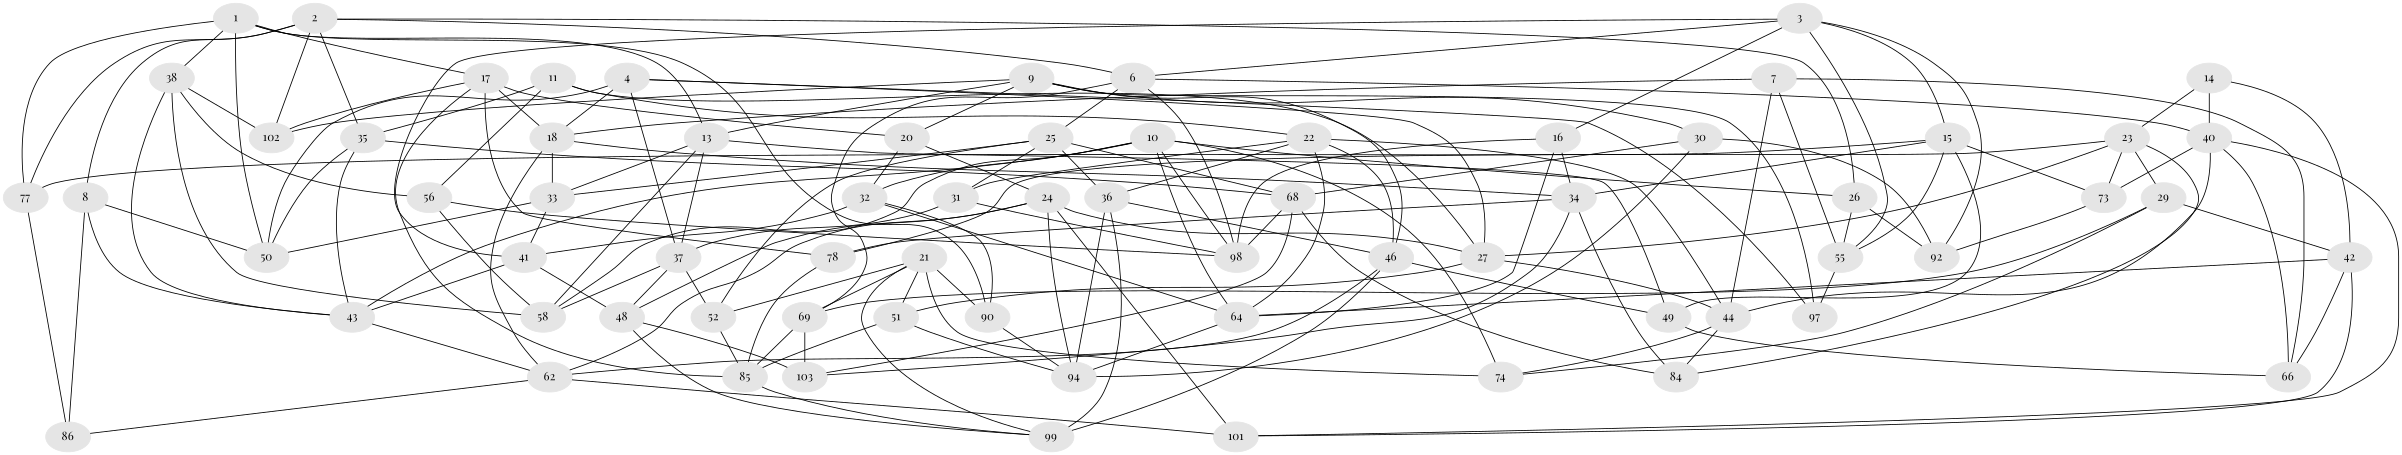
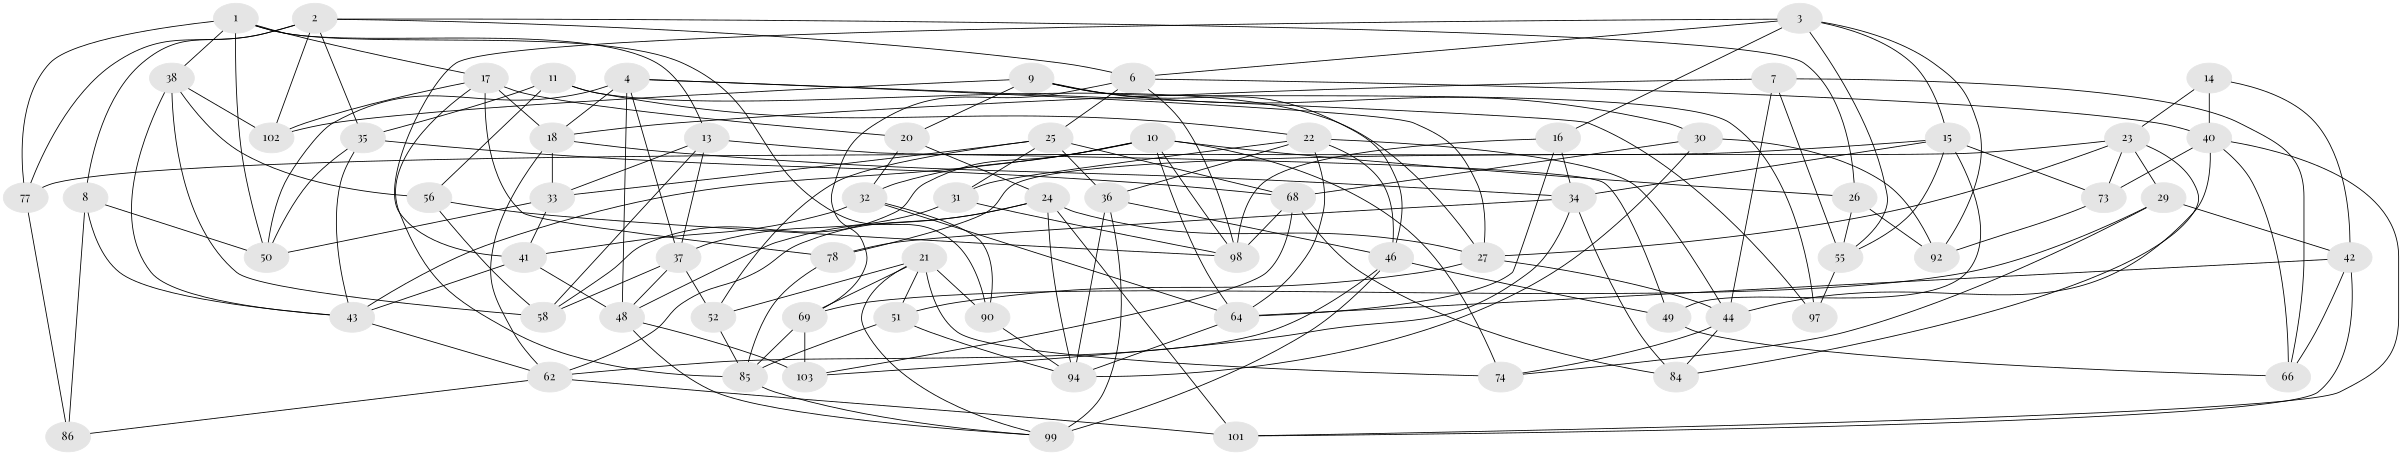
(876, 105) -> none
none -> (625, 198)
